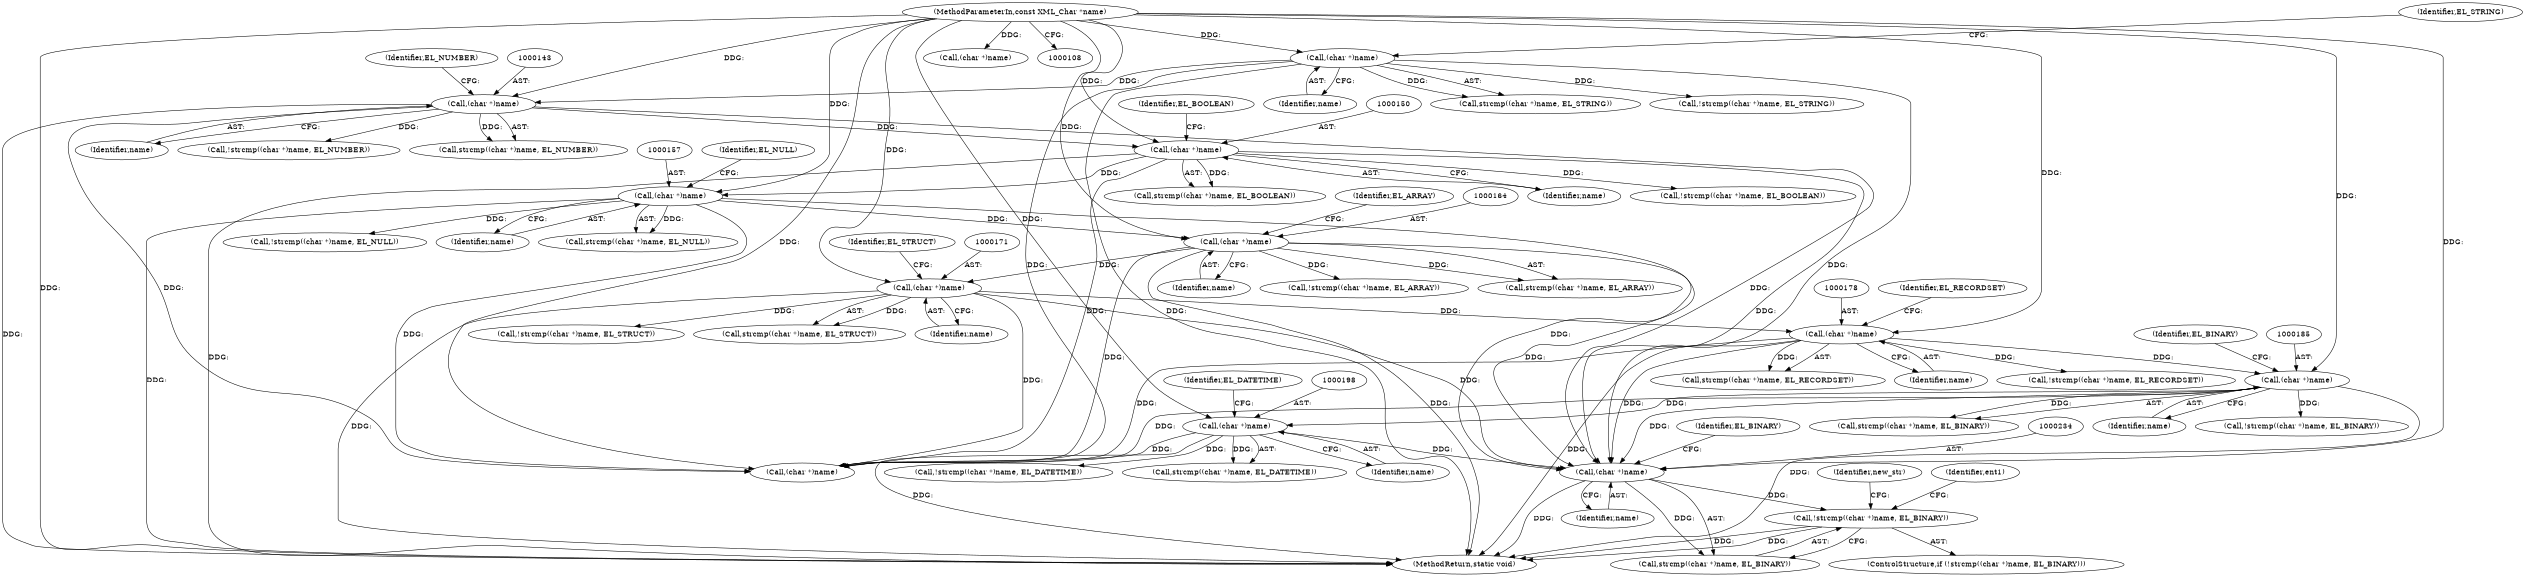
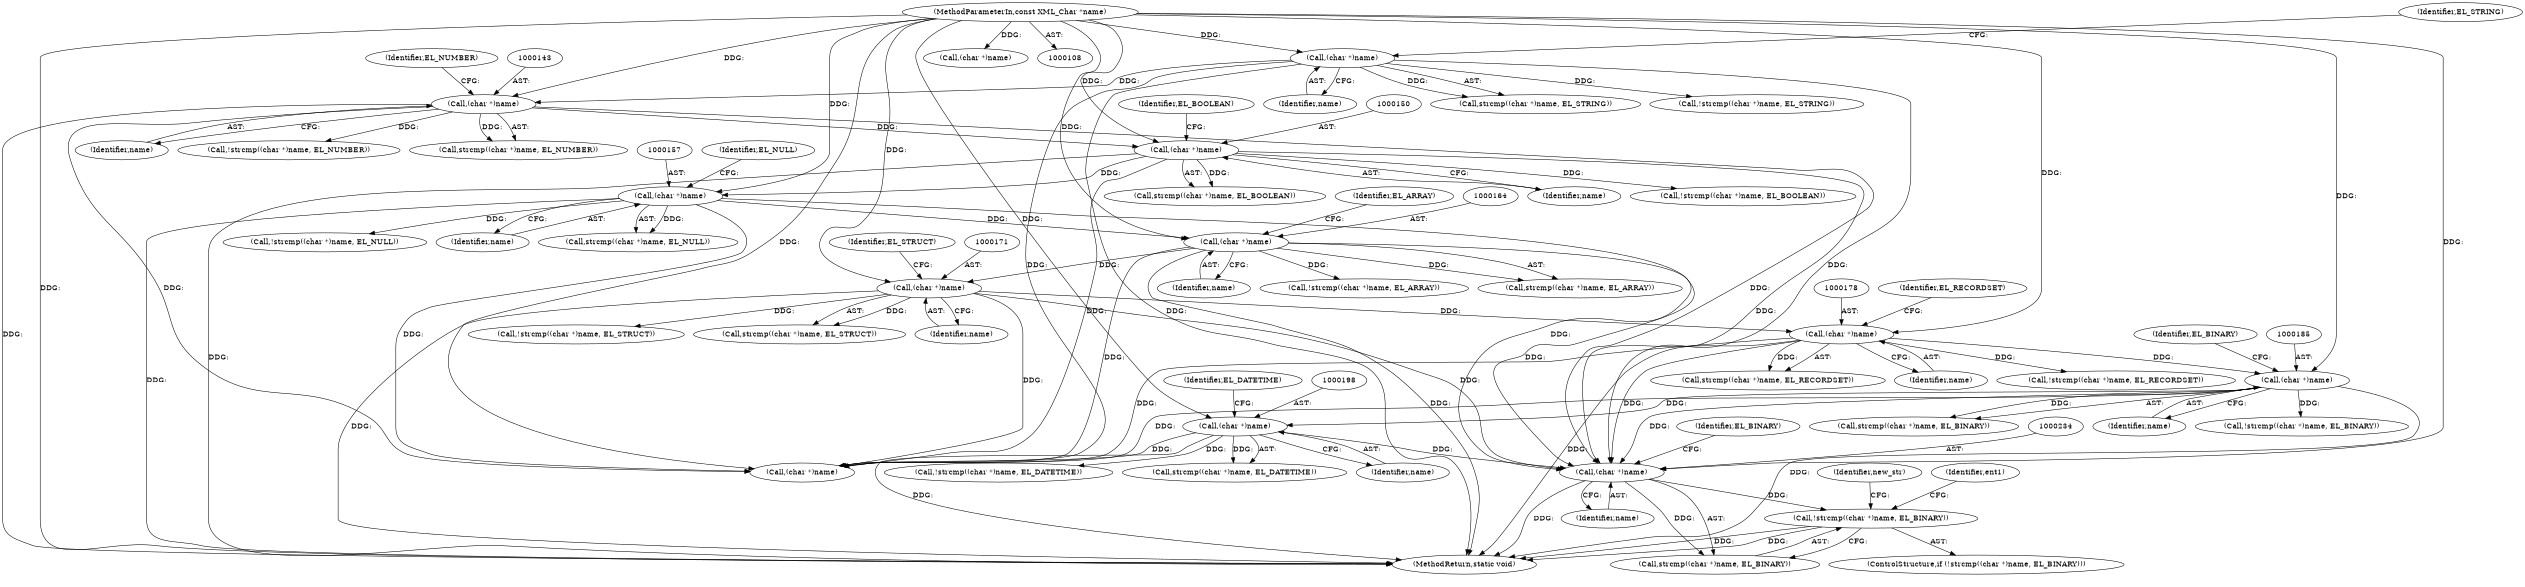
(1056, 35) -> (1056, 35)
